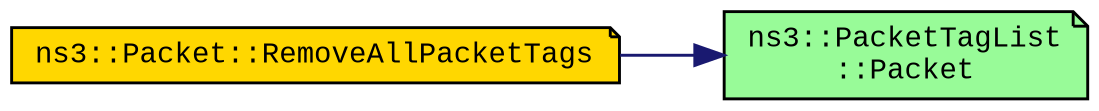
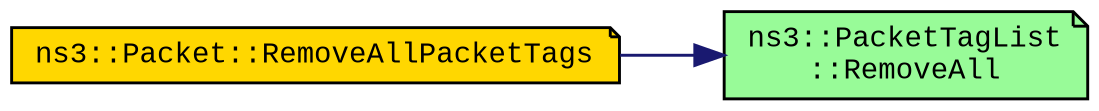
(906, 55) -> (906, 55)
